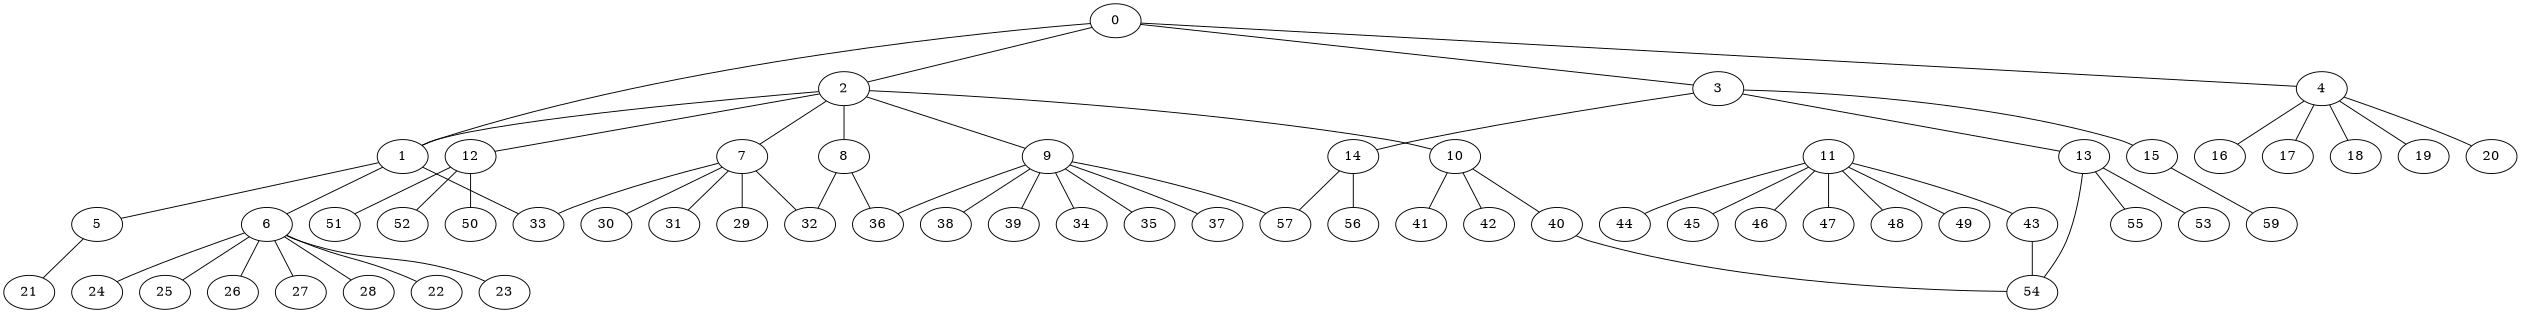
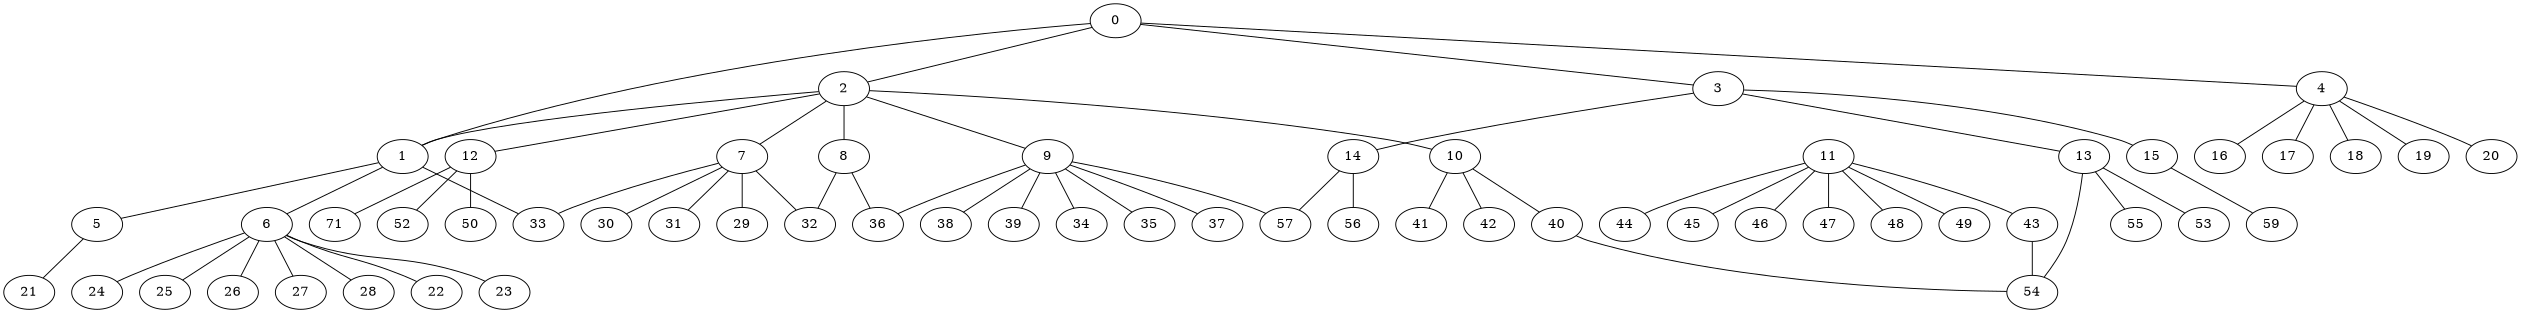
(335, 224) -> (335, 224)
